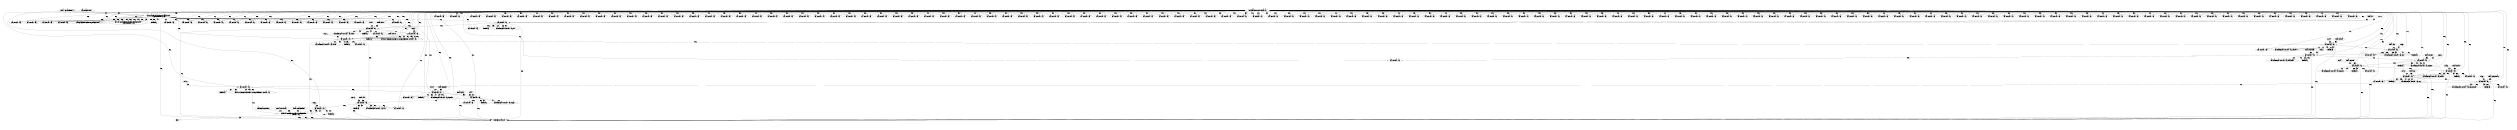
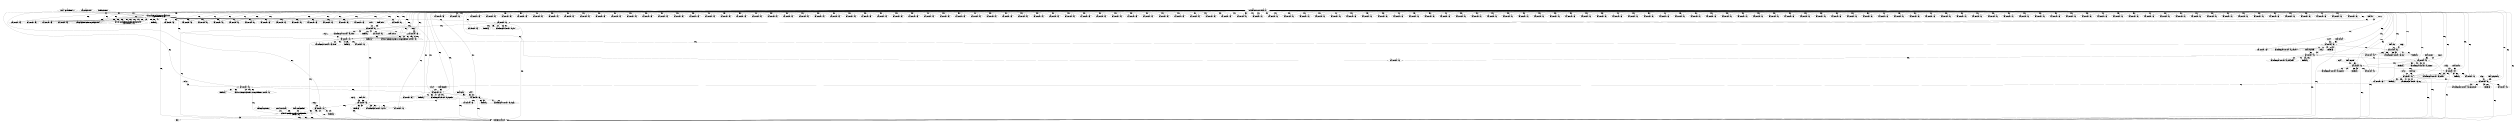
none -> (103, 11)
none -> (2512, 110)
